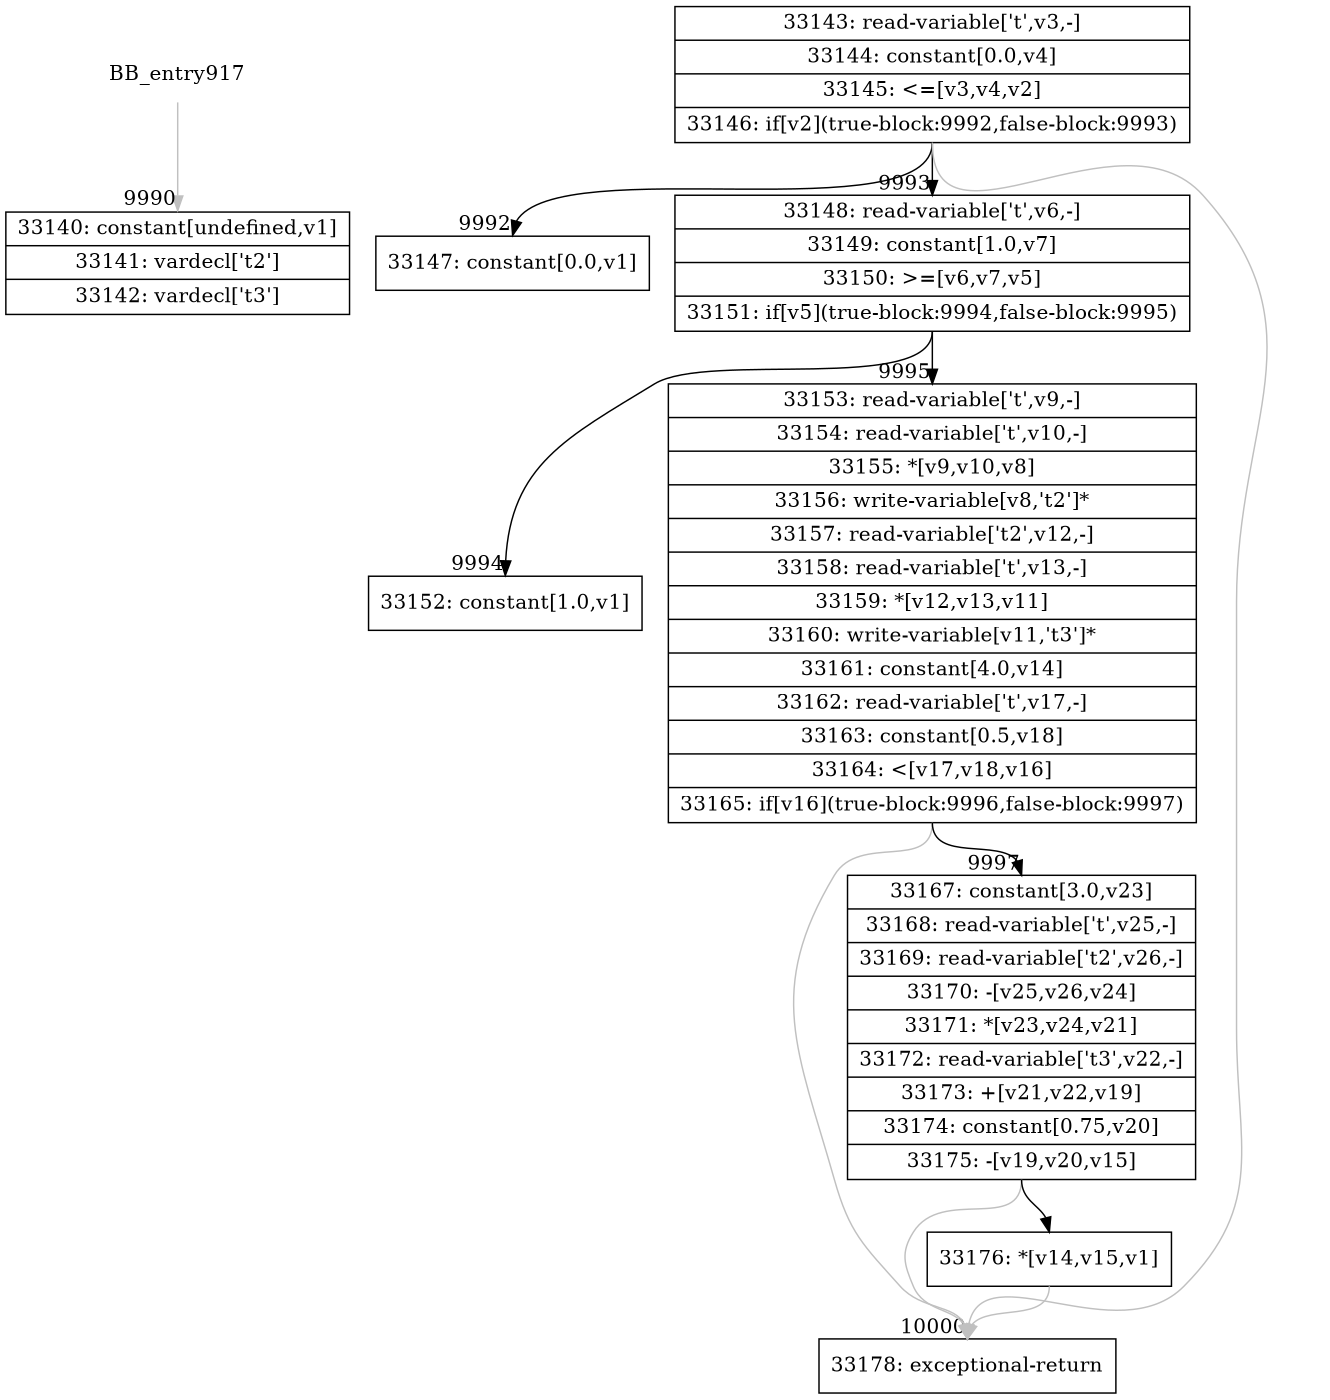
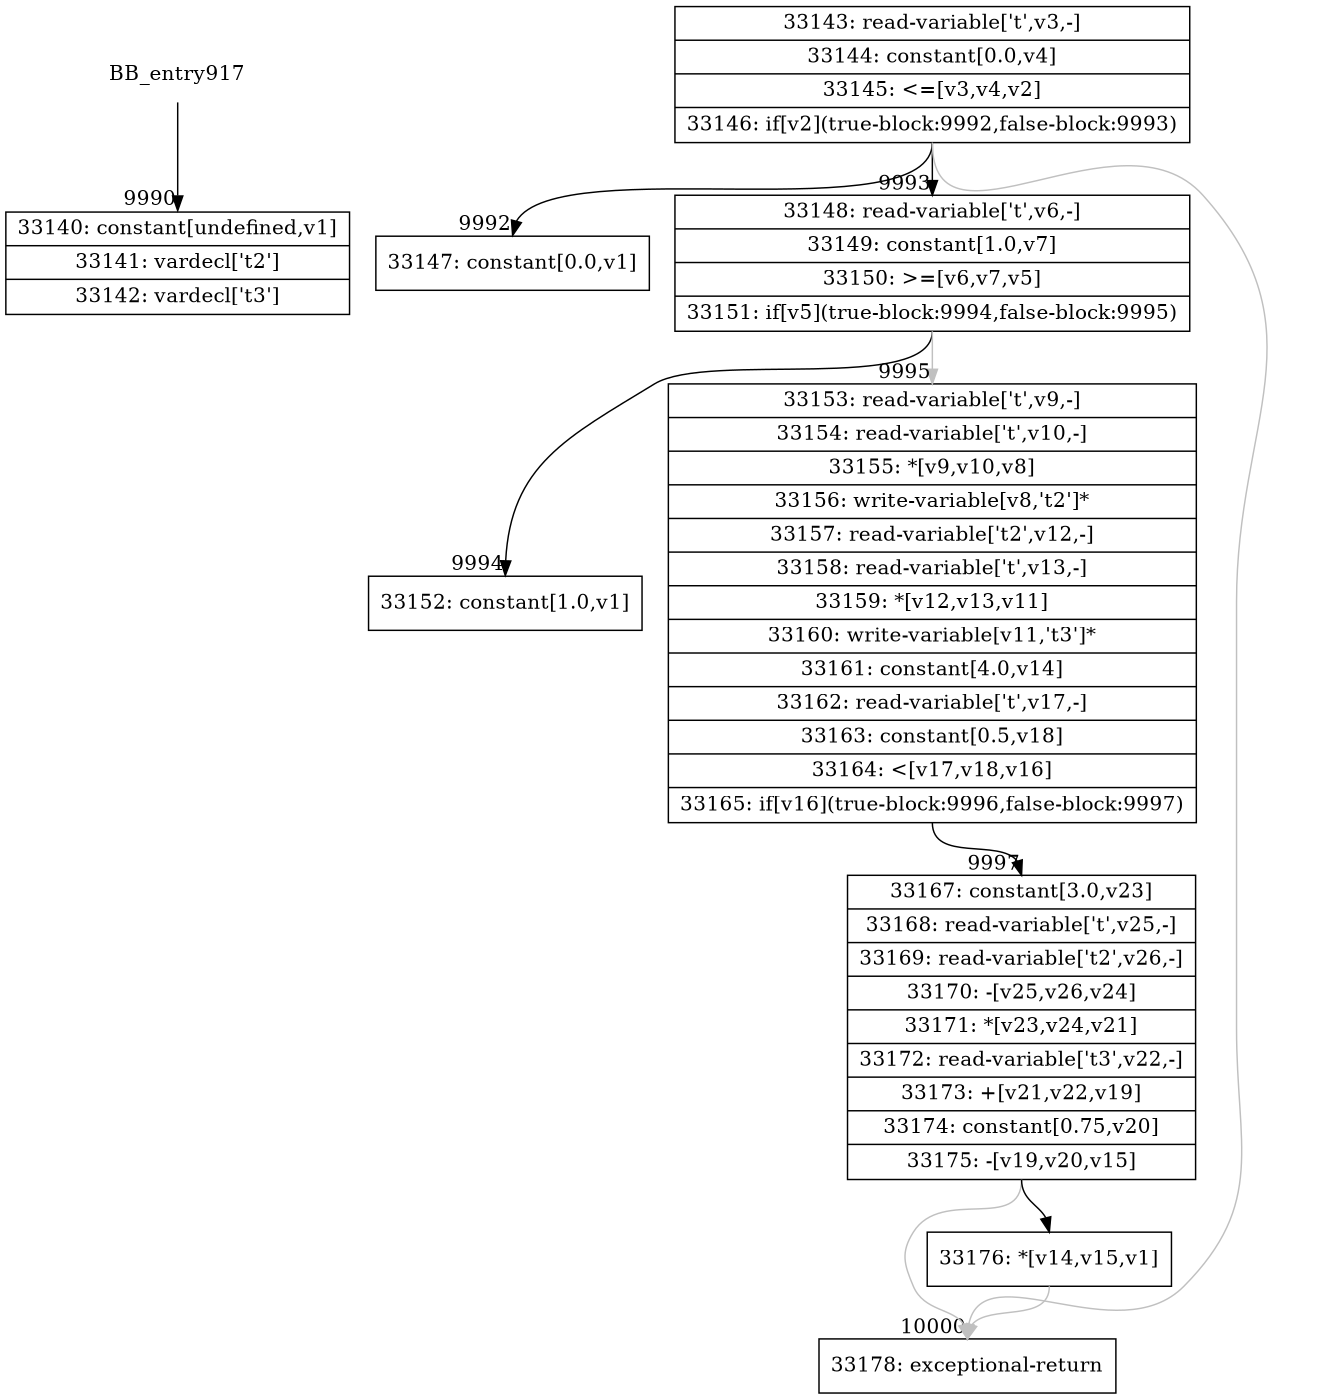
(178, 149) -> (178, 149)
(932, 351) -> (932, 351)
(802, 1066) -> none
